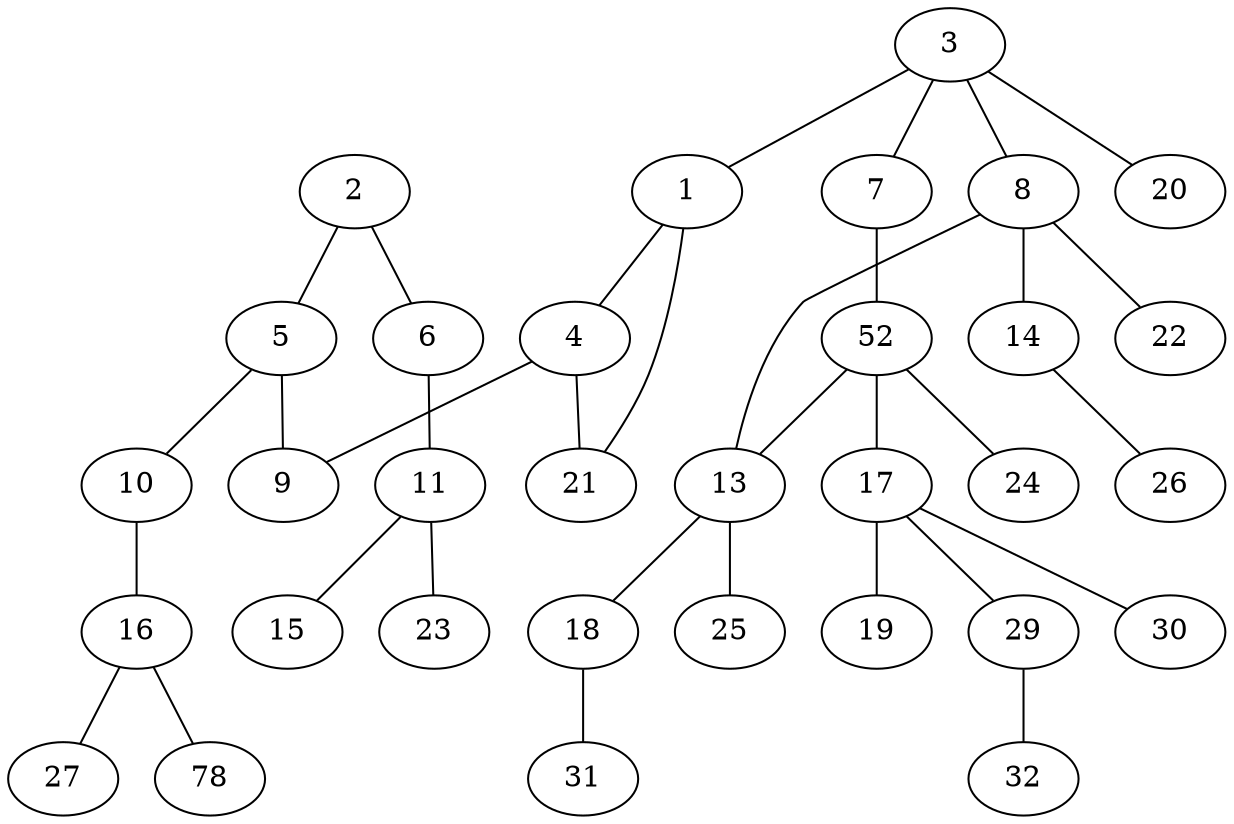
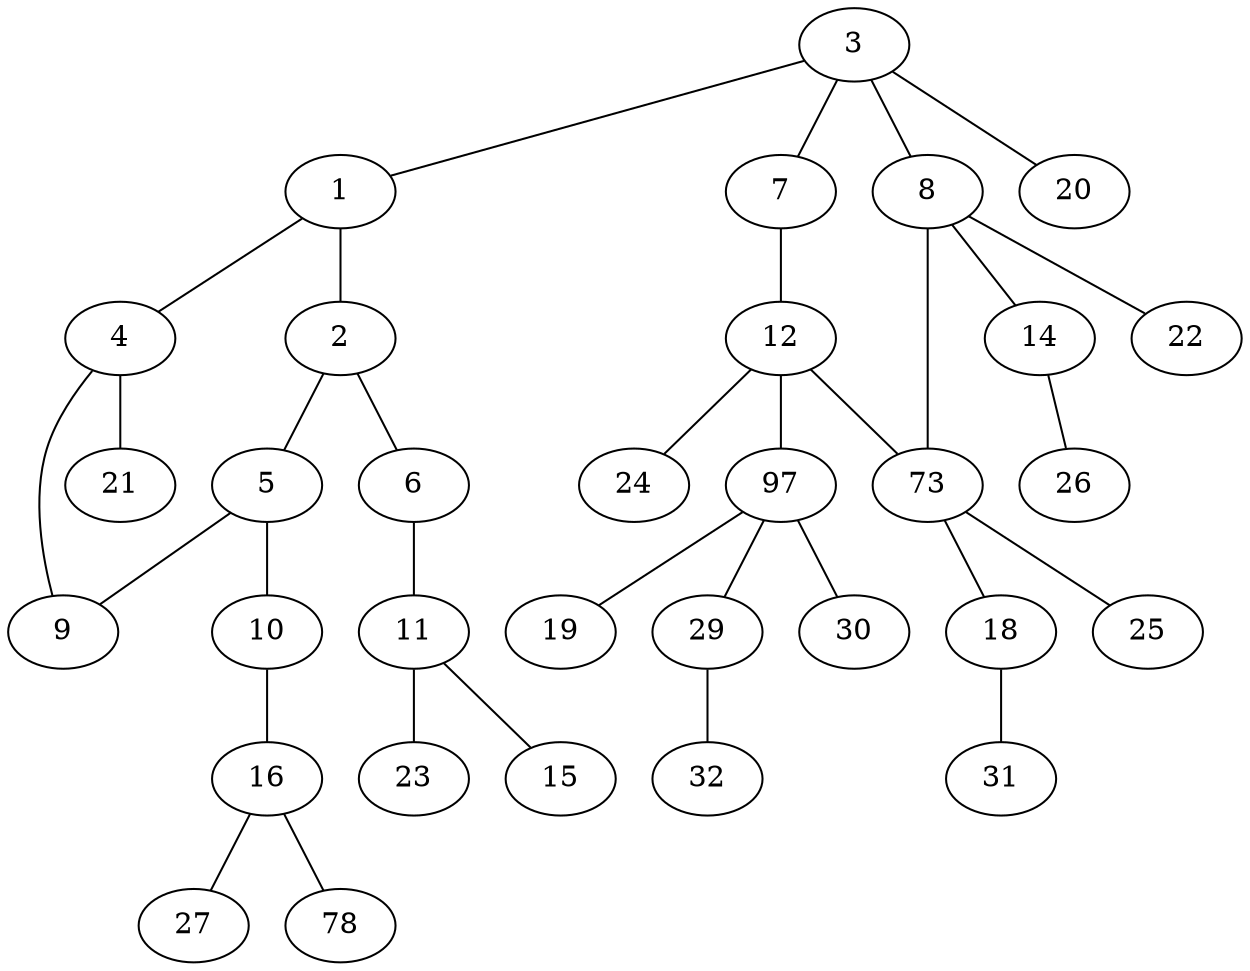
(877, 338) -> (781, 338)
(659, 346) -> (340, 265)
(730, 485) -> (928, 485)
(877, 485) -> (781, 485)
